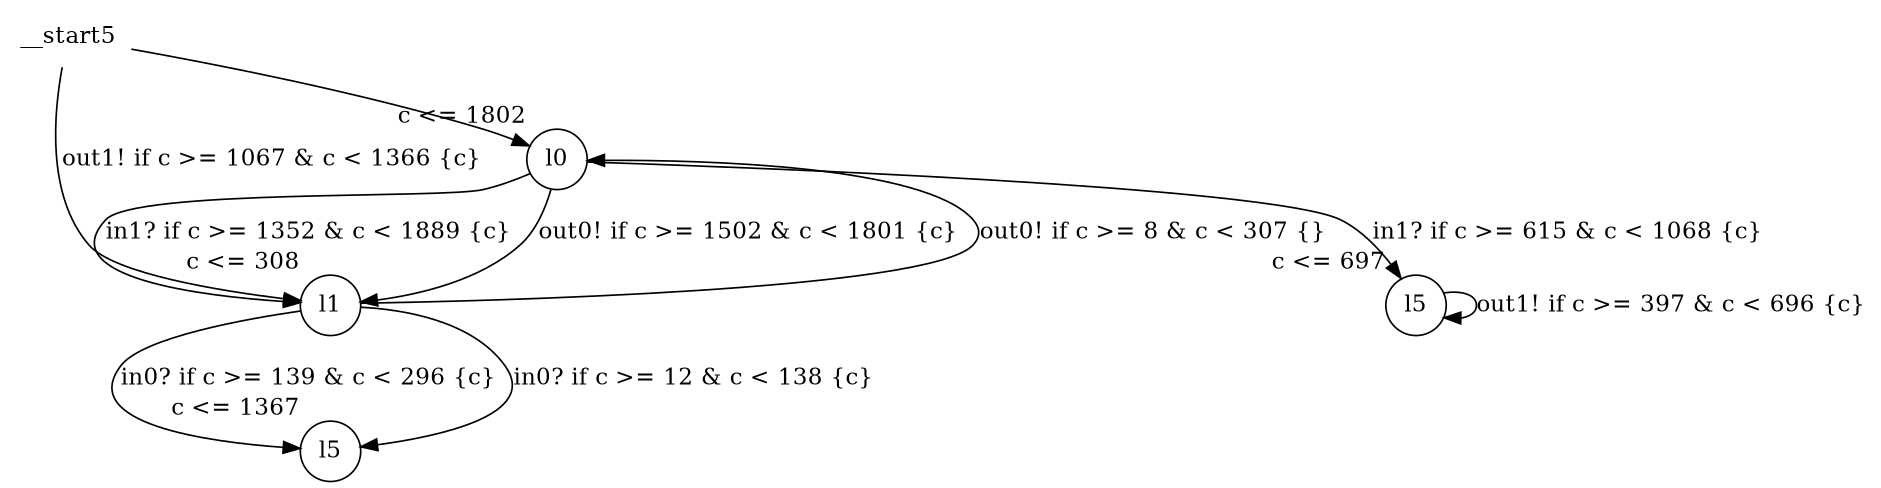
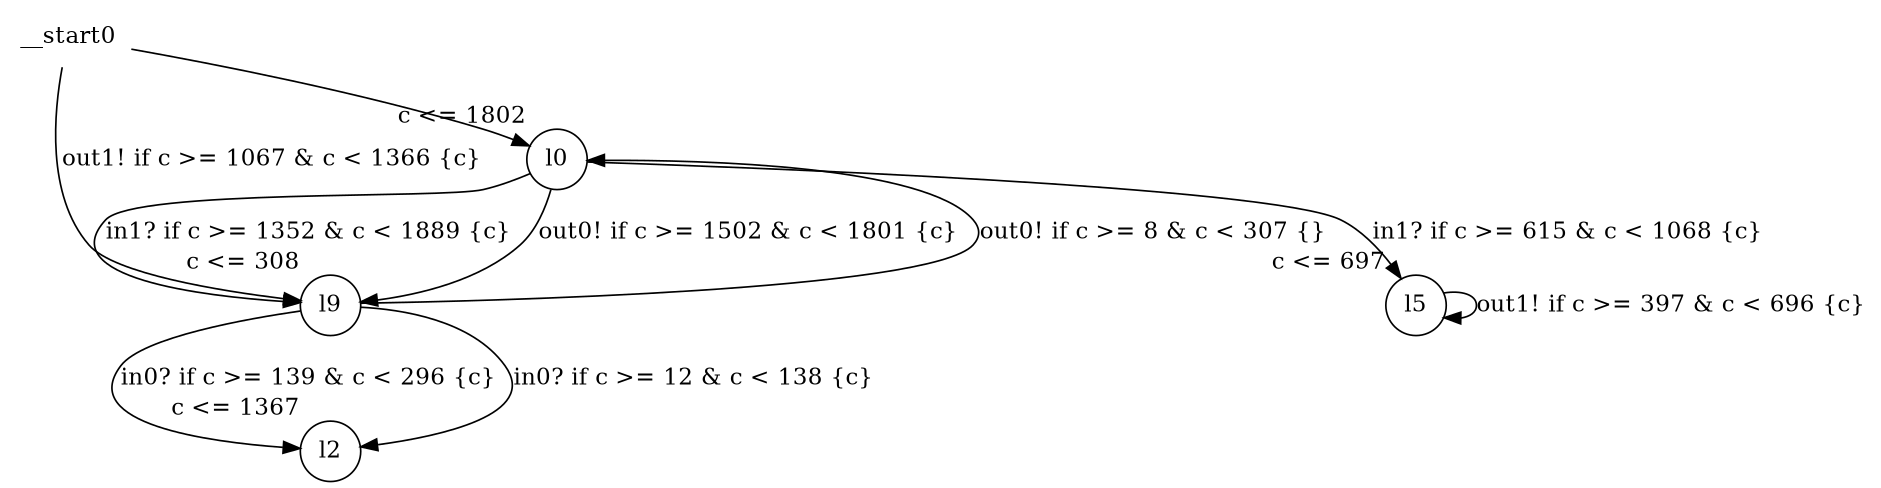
(69, 37) -> (69, 37)
(331, 305) -> (331, 305)
(331, 451) -> (331, 451)
